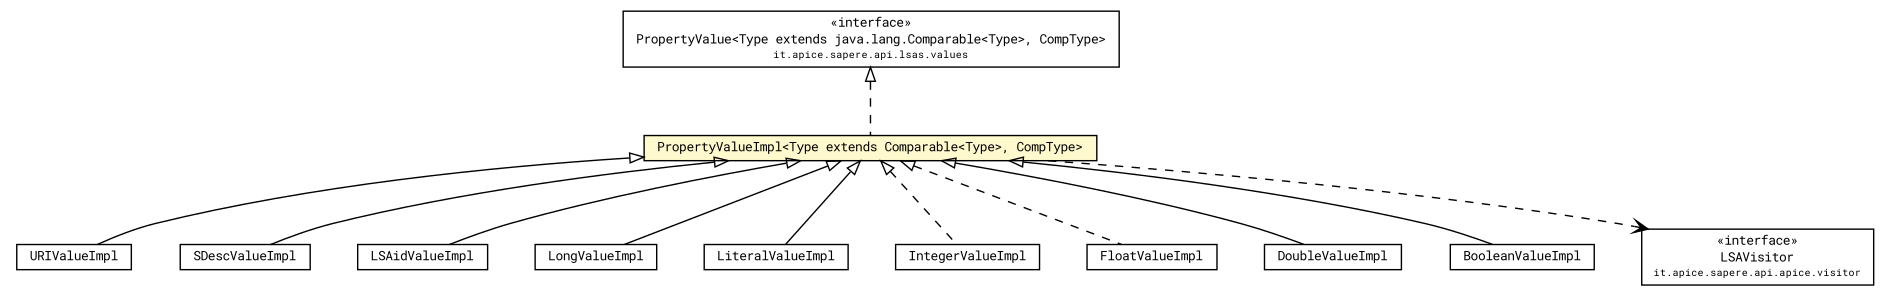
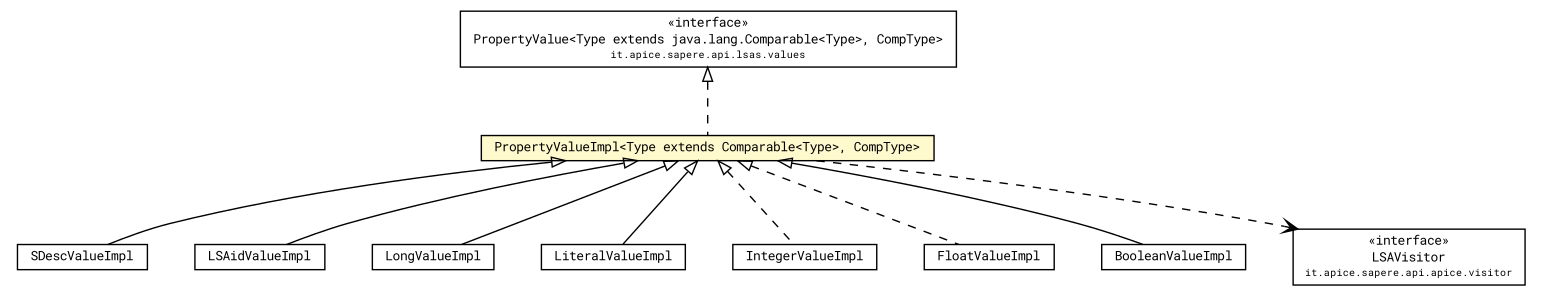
(74, 257) -> none
(1333, 257) -> none
